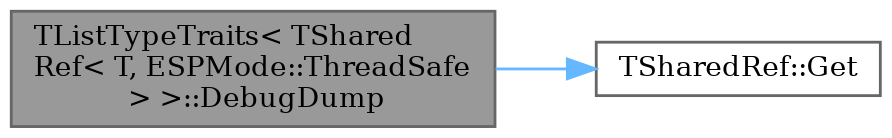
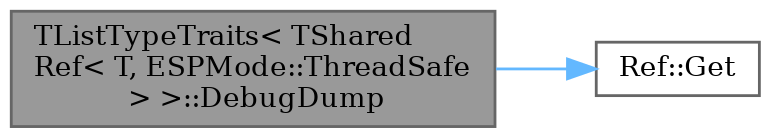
(738, 69) -> (678, 69)
